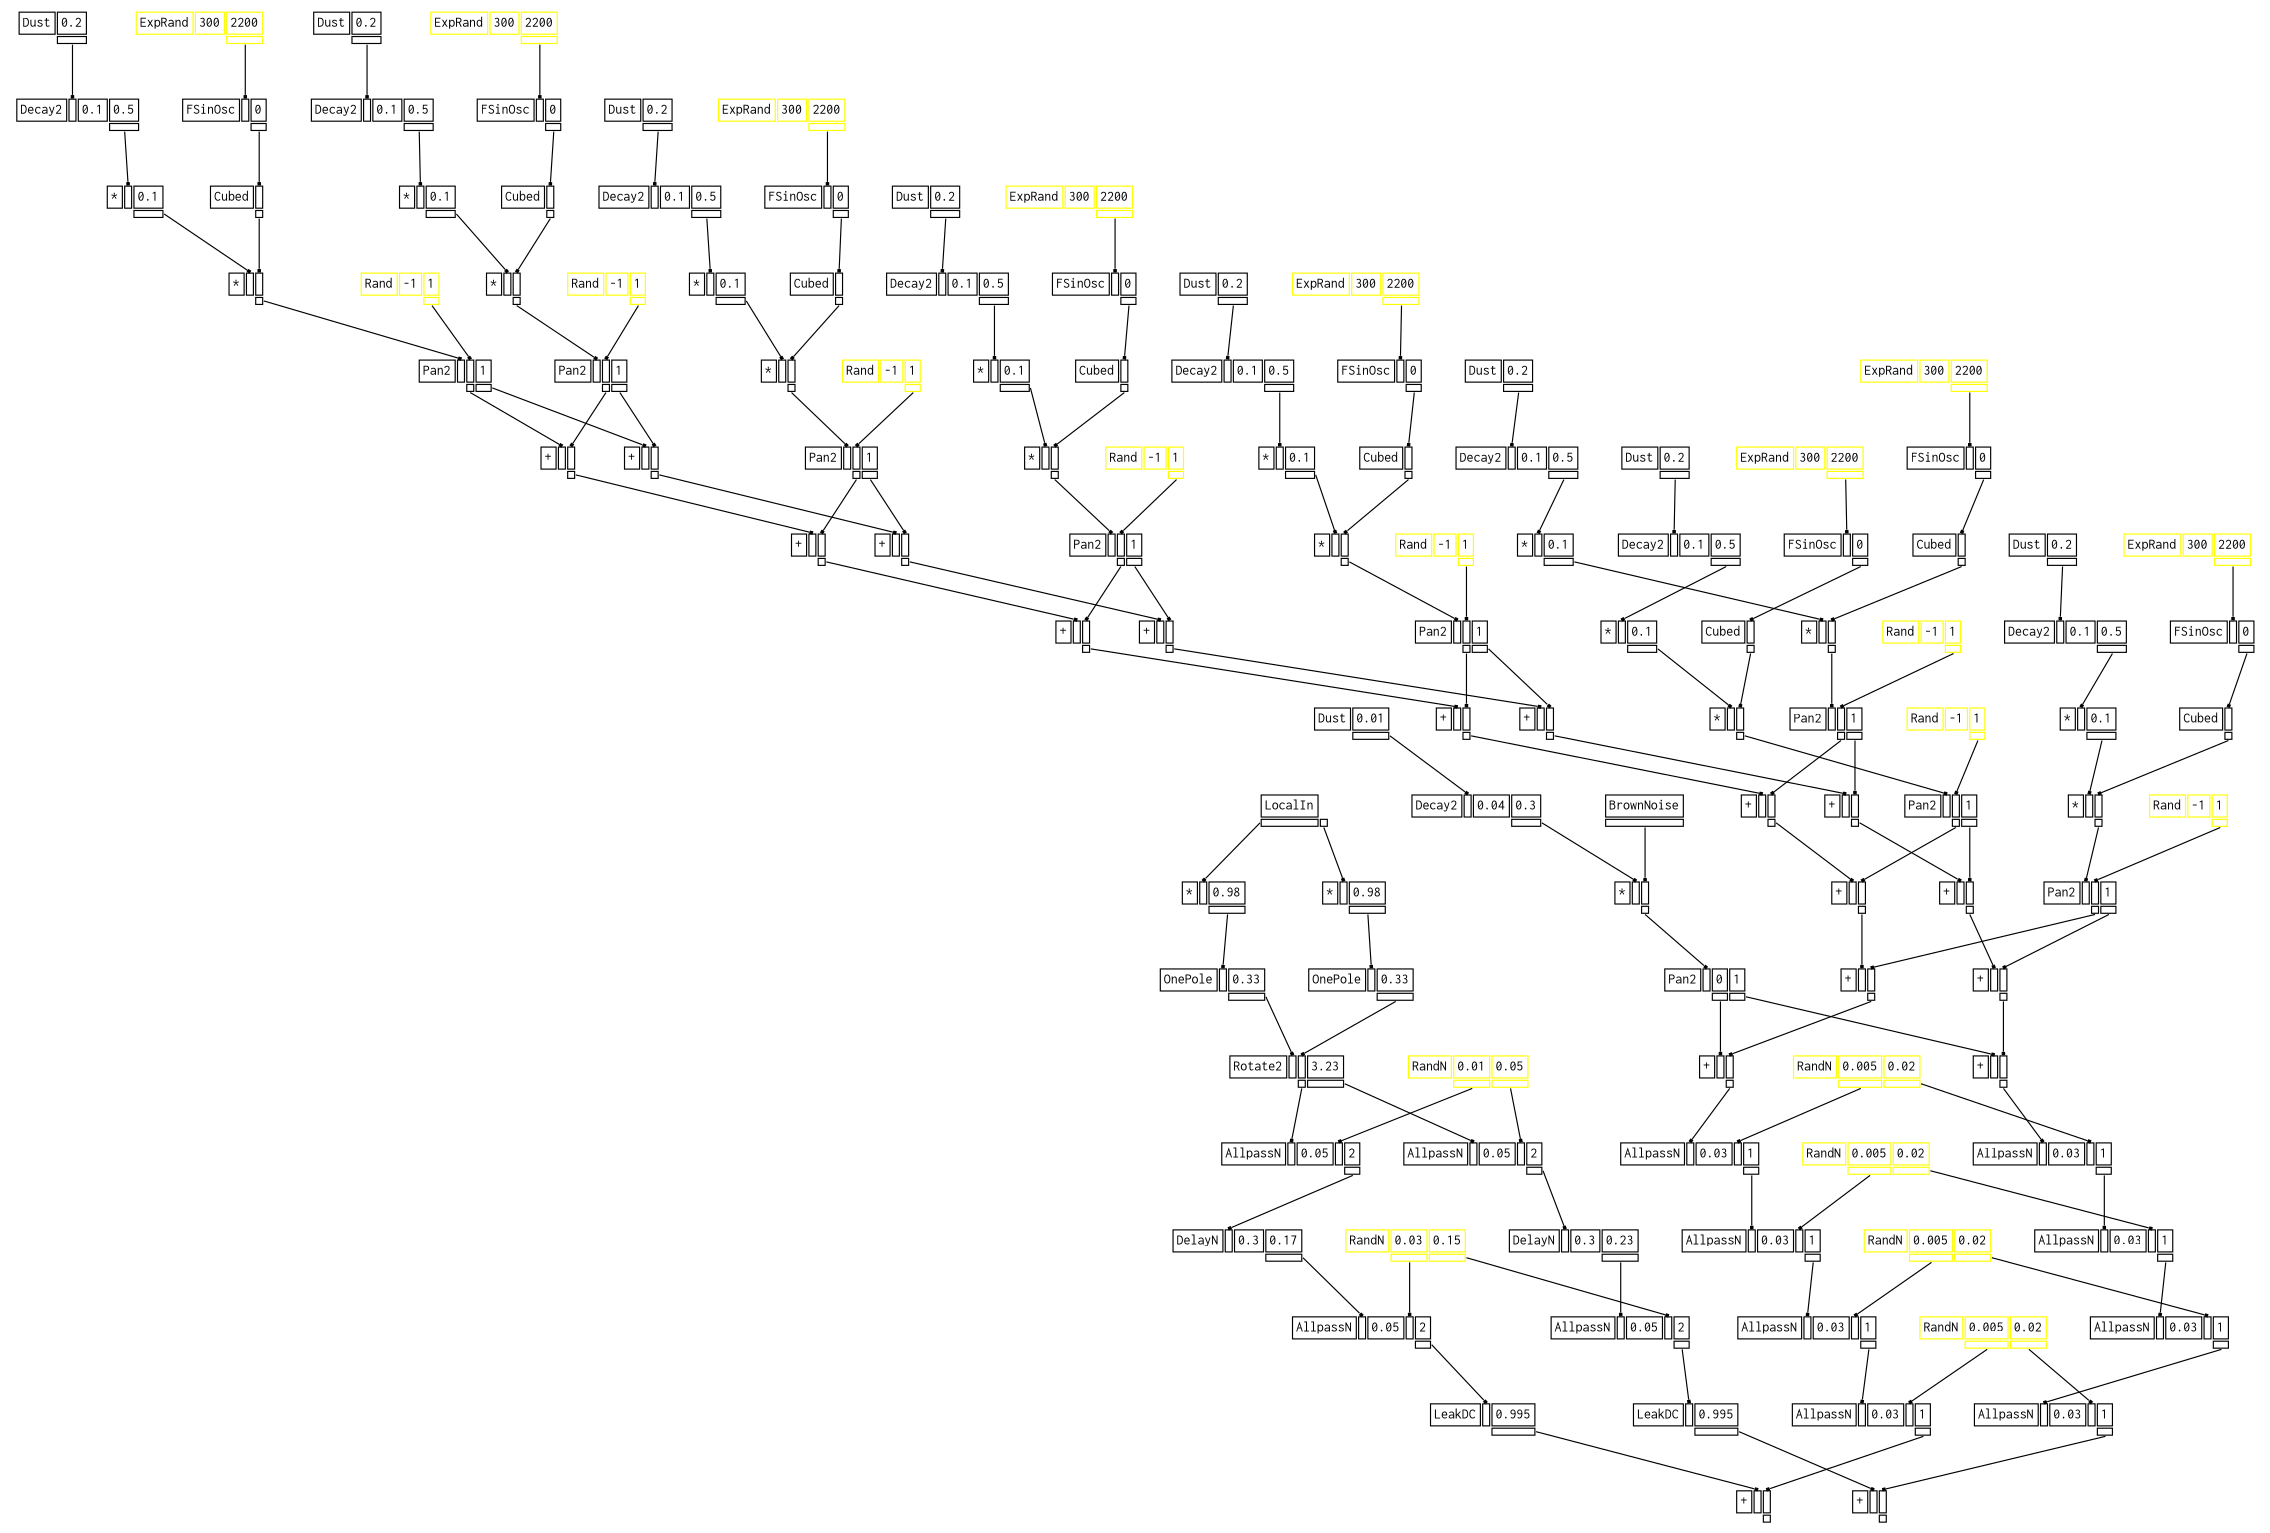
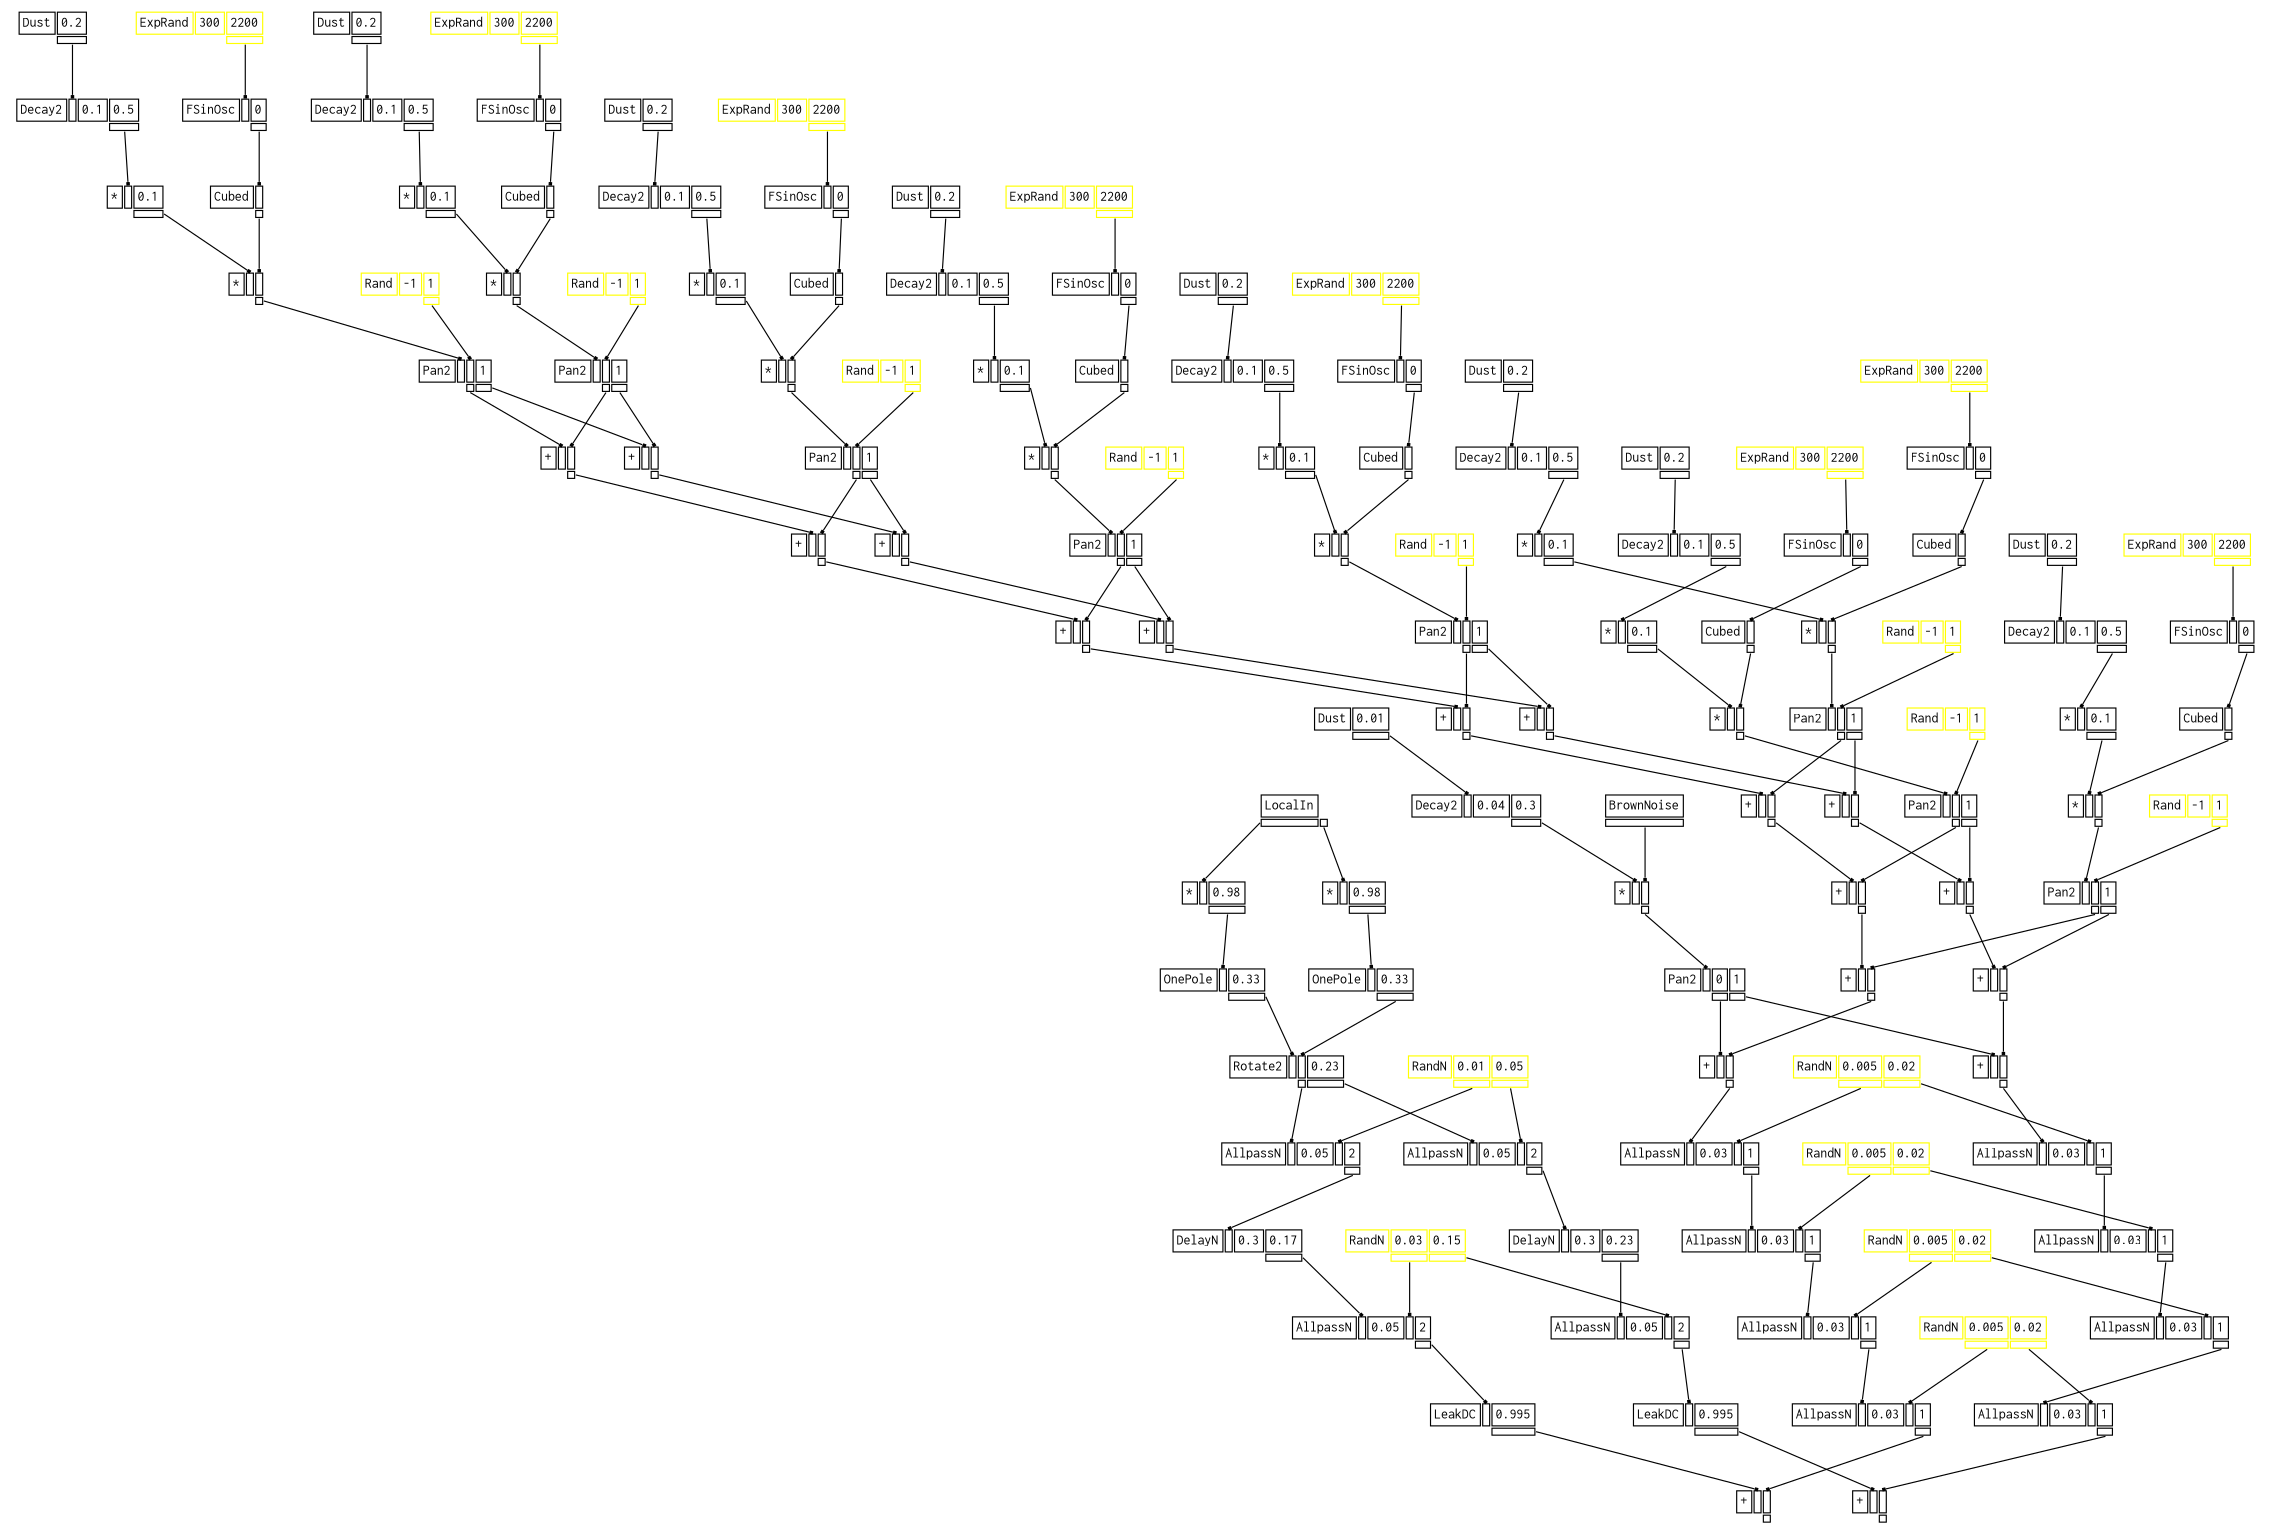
(1326, 1066) -> (1326, 1066)
